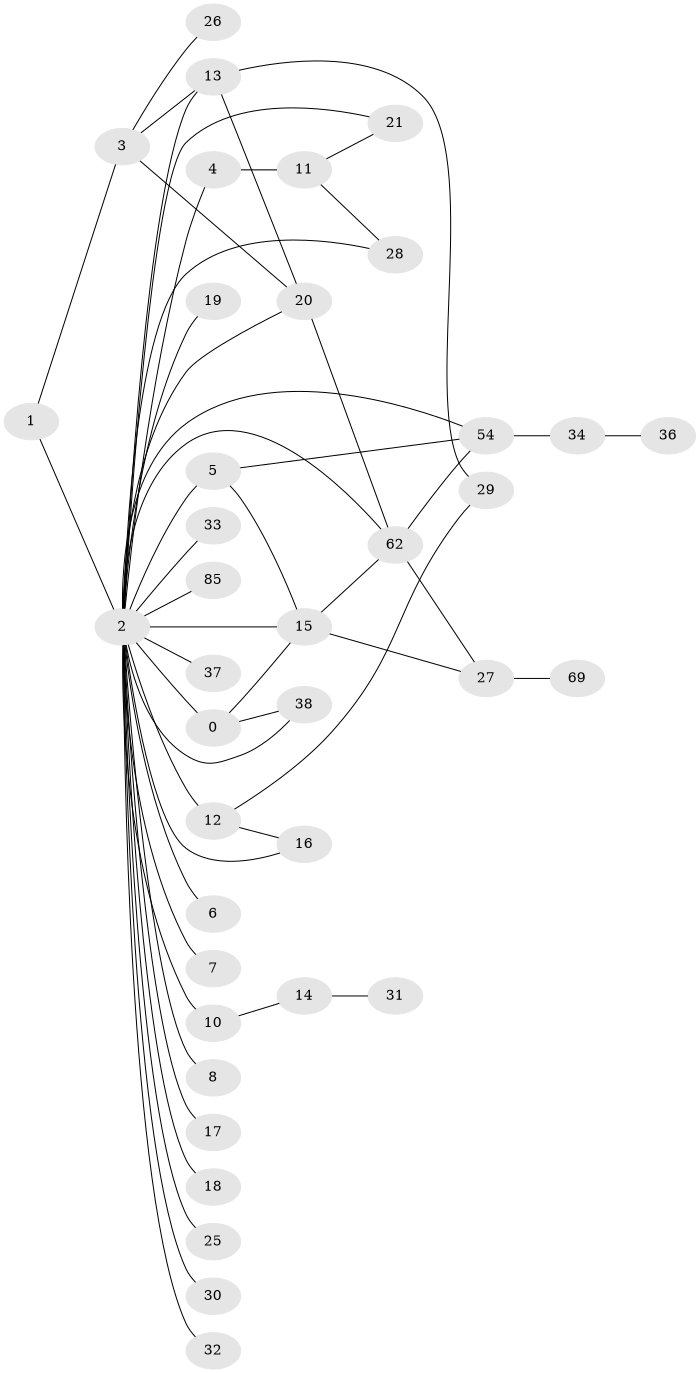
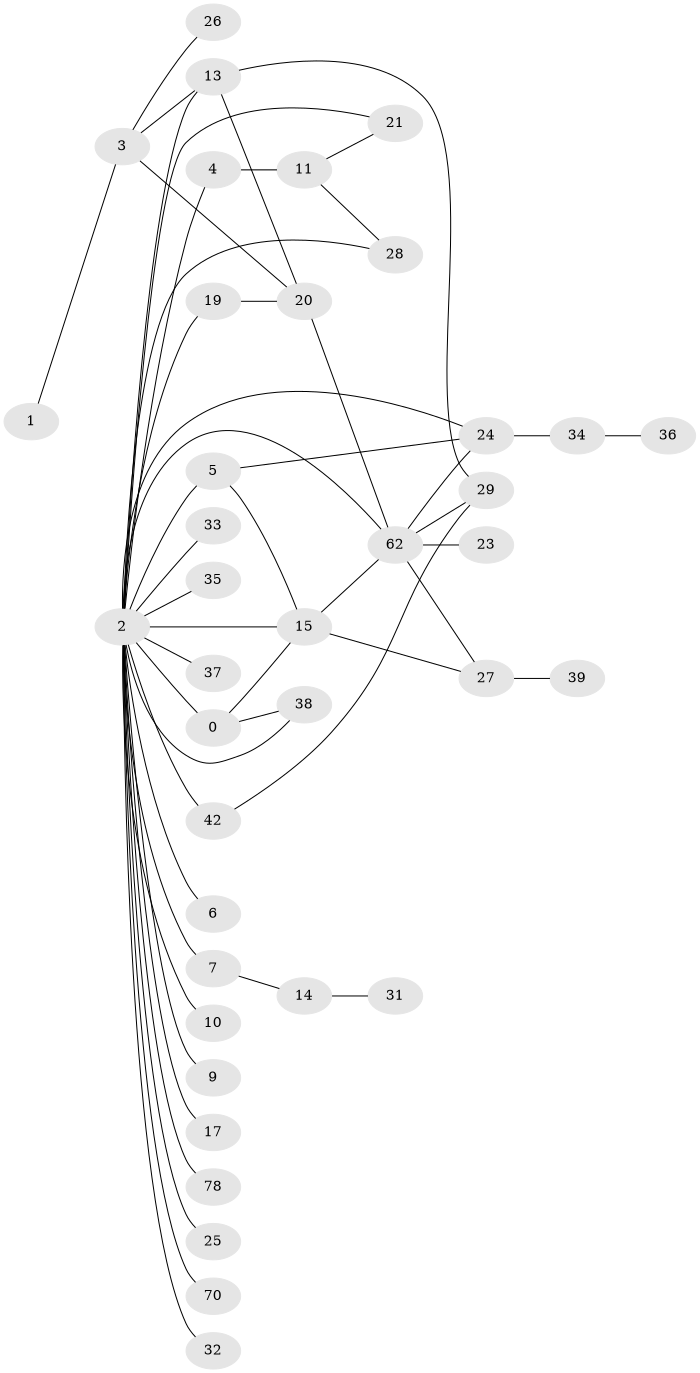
(166, 406) -> (259, 301)
(486, 436) -> (486, 436)
none -> (441, 518)
(77, 524) -> none
none -> (486, 545)
(213, 580) -> (213, 580)
(577, 678) -> (577, 678)
(213, 821) -> (213, 821)
(304, 844) -> none
(259, 1010) -> (259, 982)
(213, 1078) -> (213, 1078)
(213, 1187) -> (213, 1187)
(213, 1296) -> (213, 1296)
